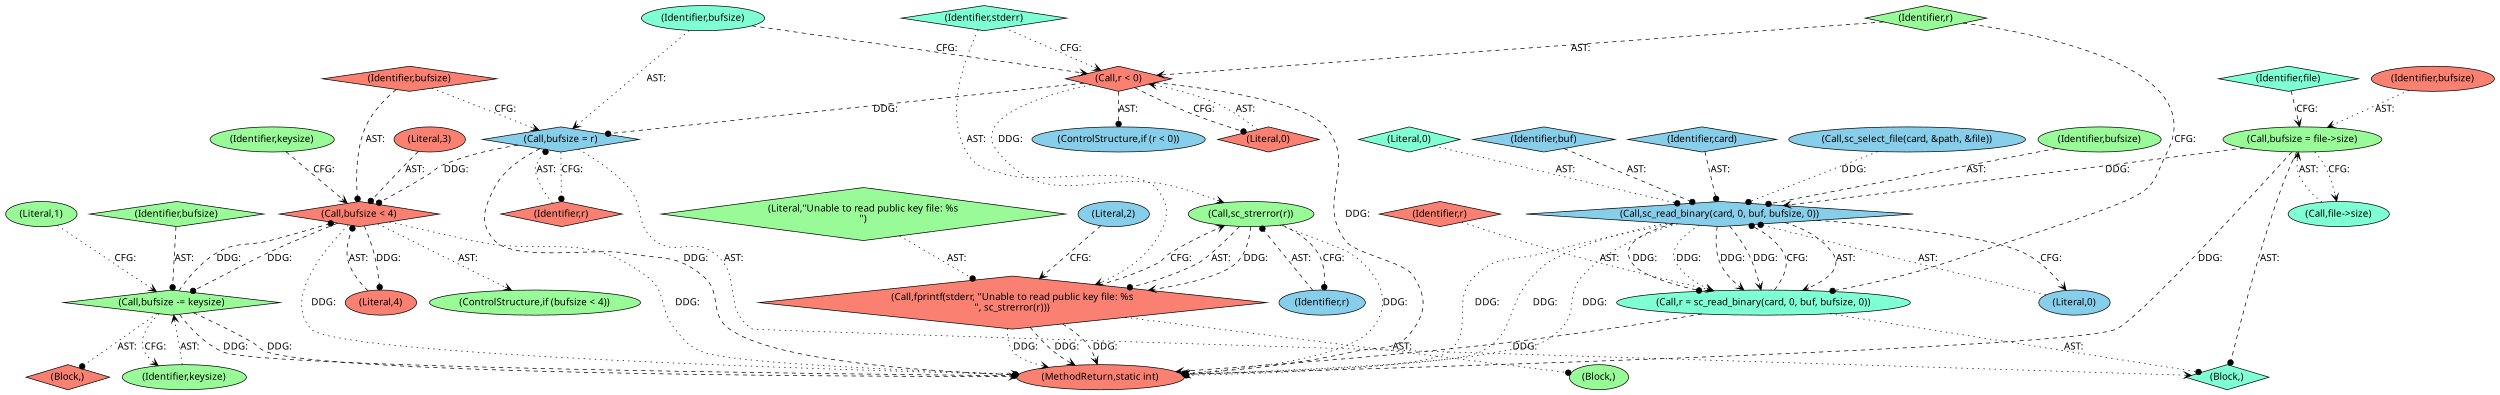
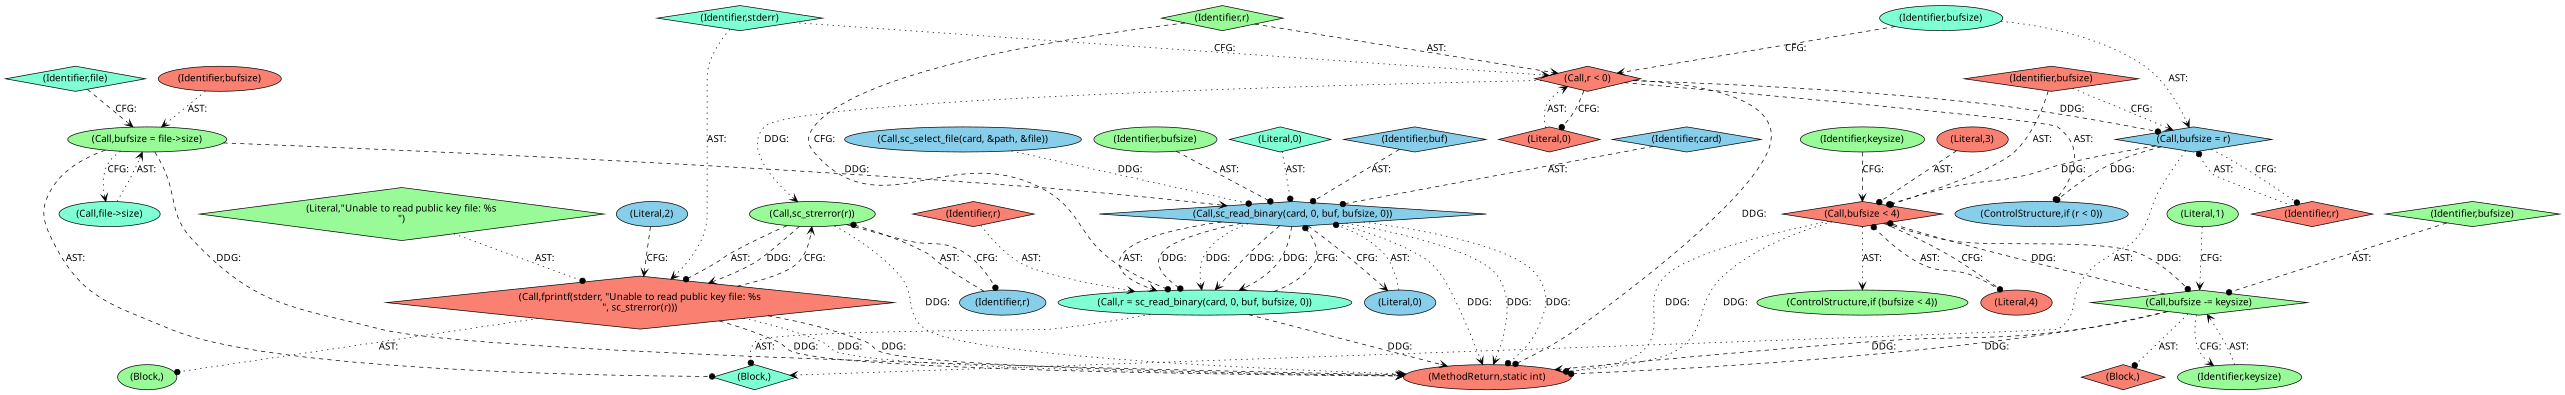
(390, 258) -> (1974, 258)
(708, 282) -> (2107, 166)
